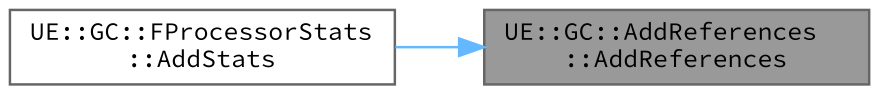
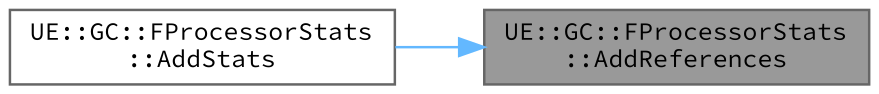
(677, 47) -> (677, 47)
